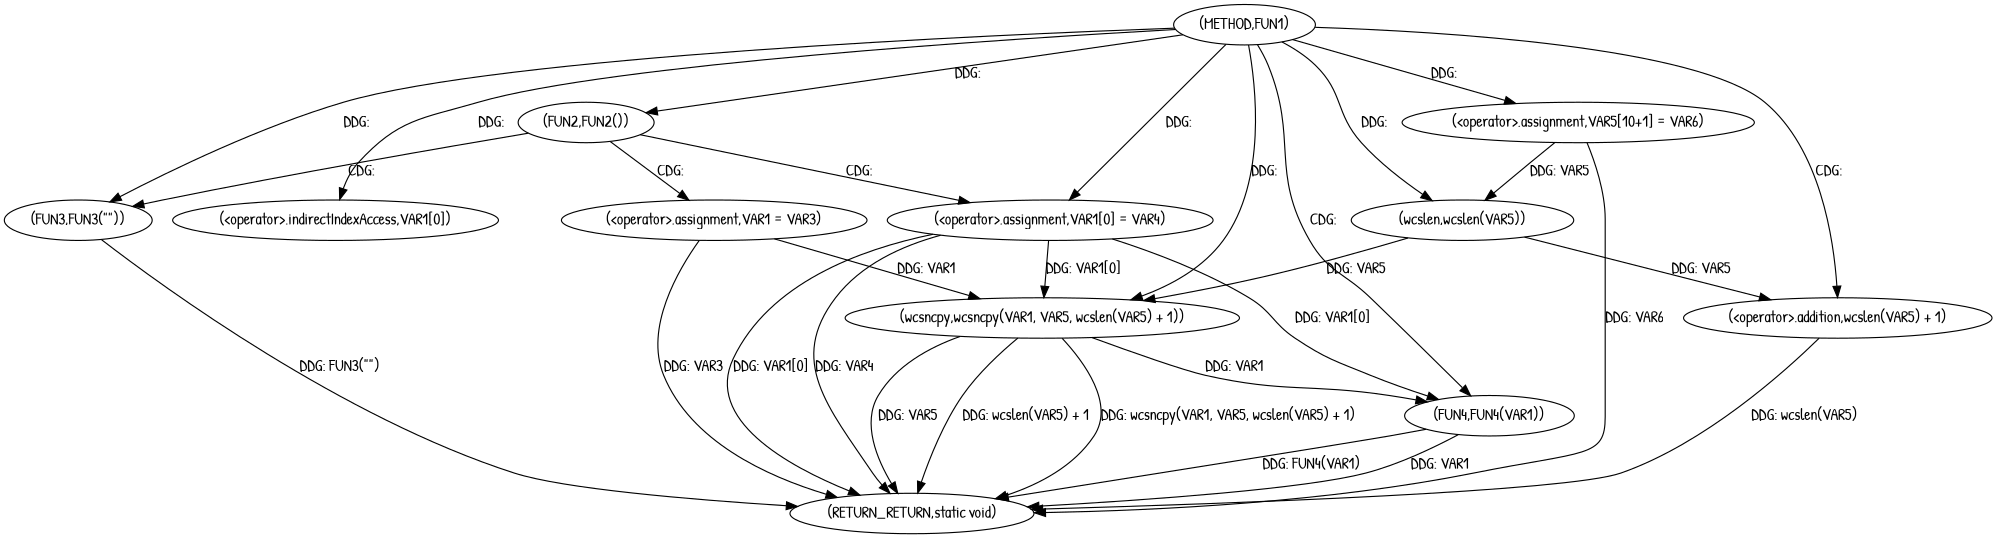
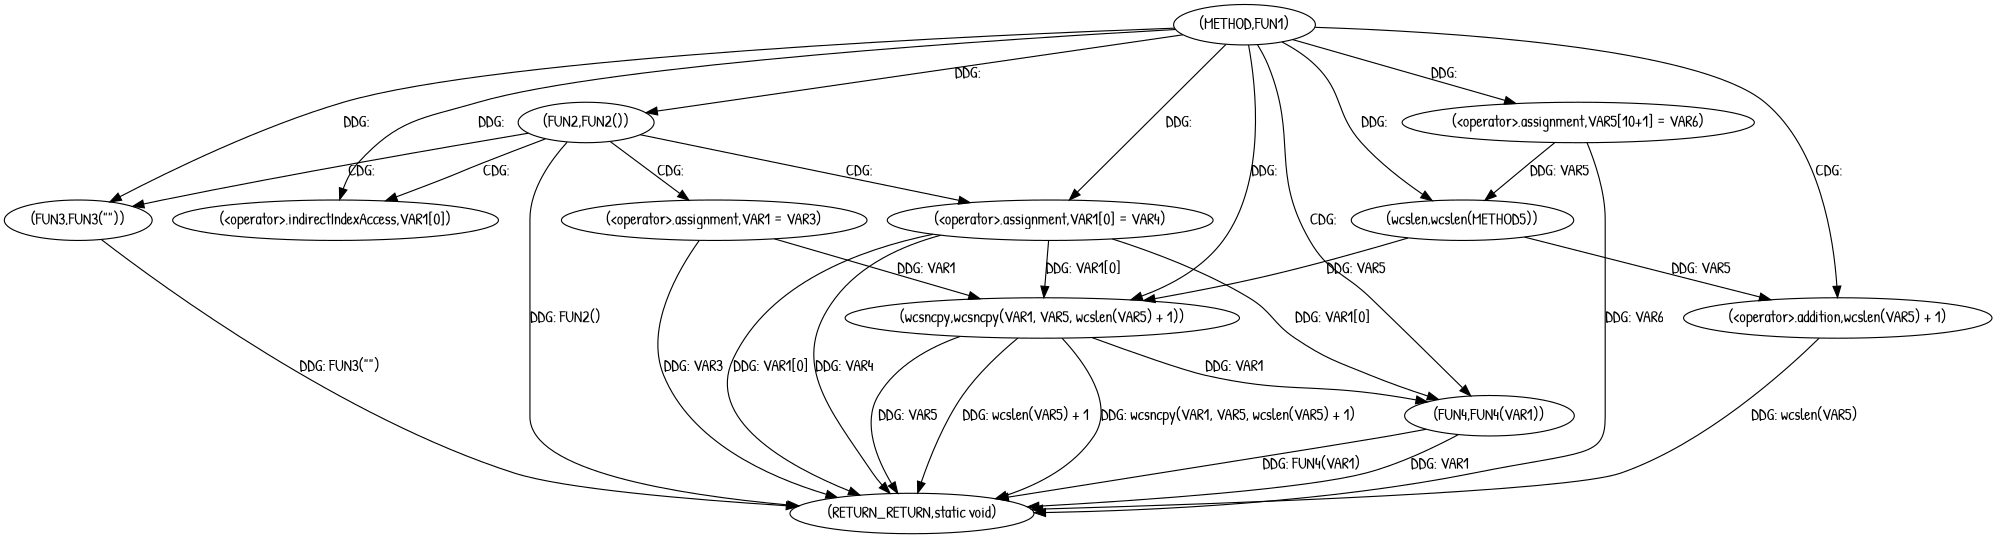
none -> (471, 168)
(1462, 220) -> (1462, 220)
none -> (530, 417)
